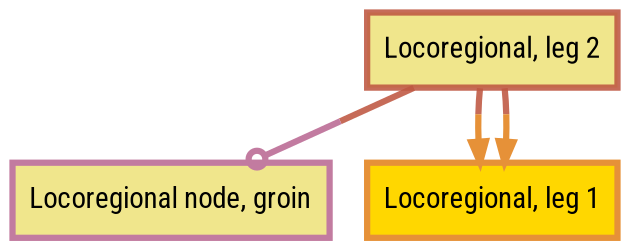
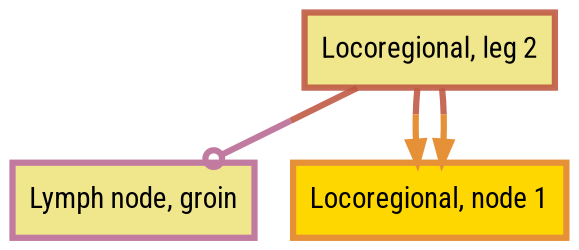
(171, 200) -> (134, 200)
(492, 200) -> (430, 200)
